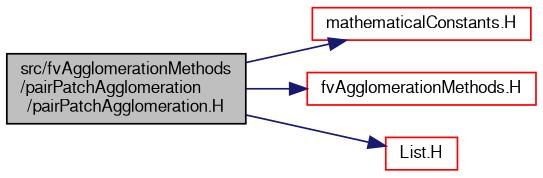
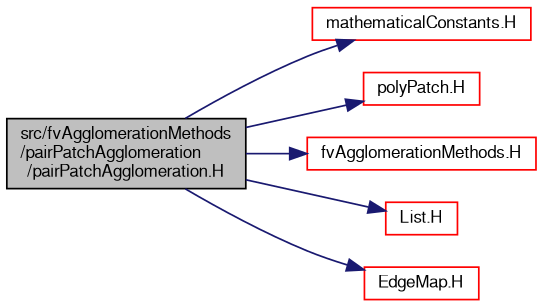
none -> (422, 89)
none -> (422, 283)
